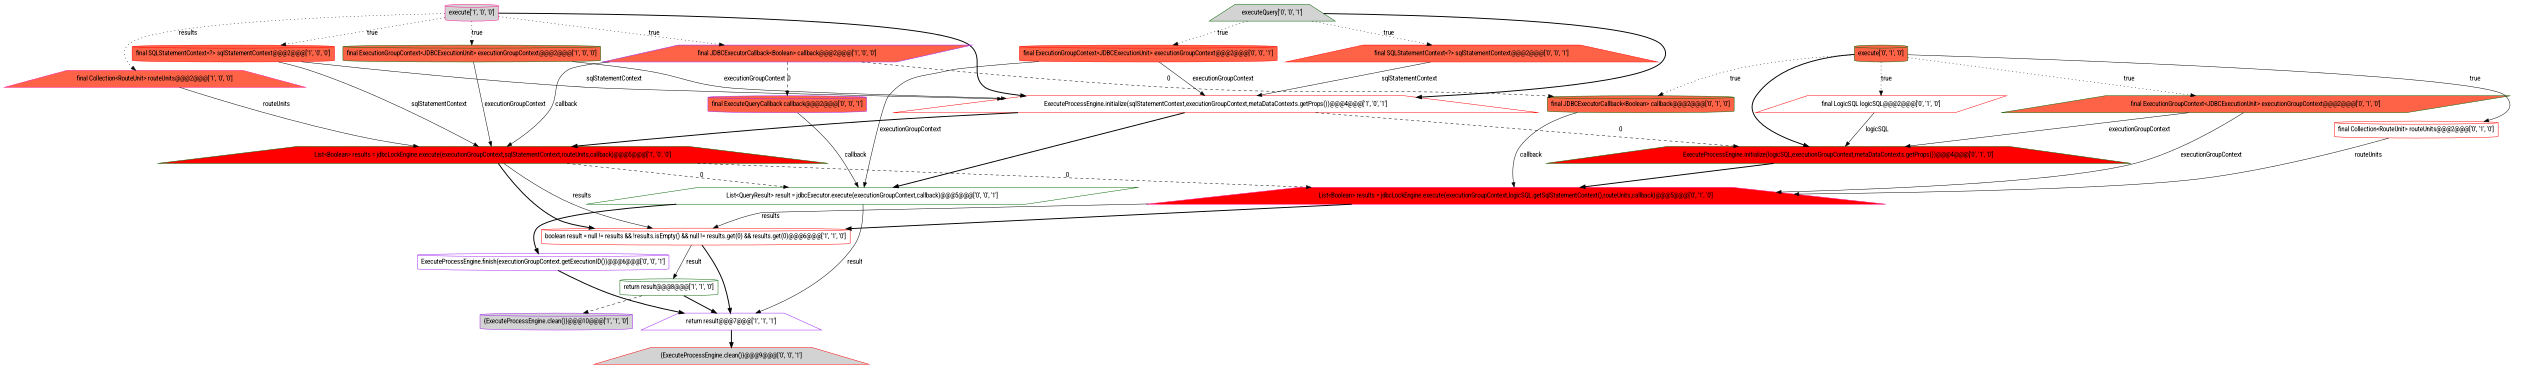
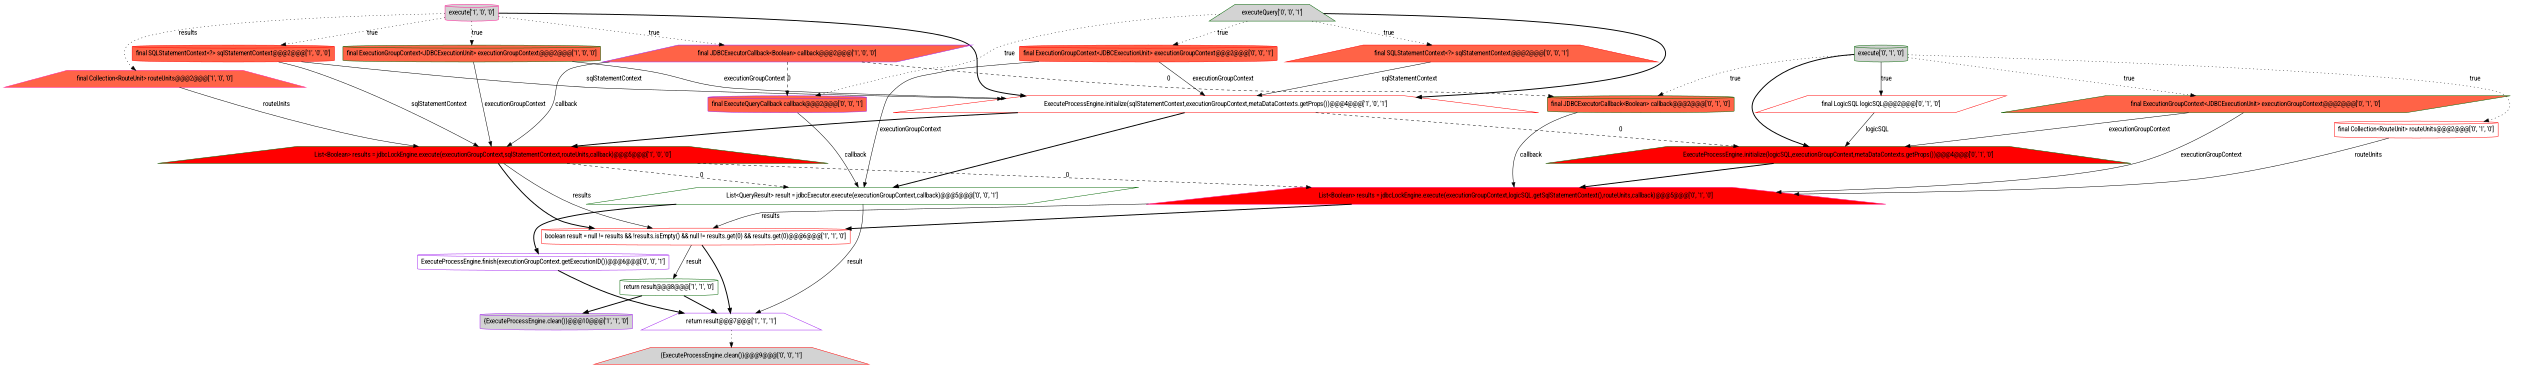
none -> (1017, 42)
(1881, 54) -> (1881, 54)
(2227, 68) -> (2227, 68)
(1881, 76) -> (1881, 76)
(615, 304) -> (615, 304)
(731, 336) -> (731, 336)
